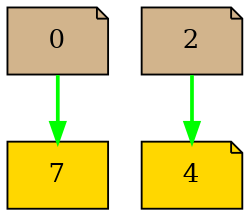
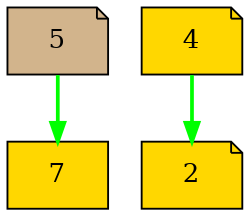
(58, 41) -> (58, 41)
(192, 41) -> (192, 175)
(192, 99) -> (192, 99)
